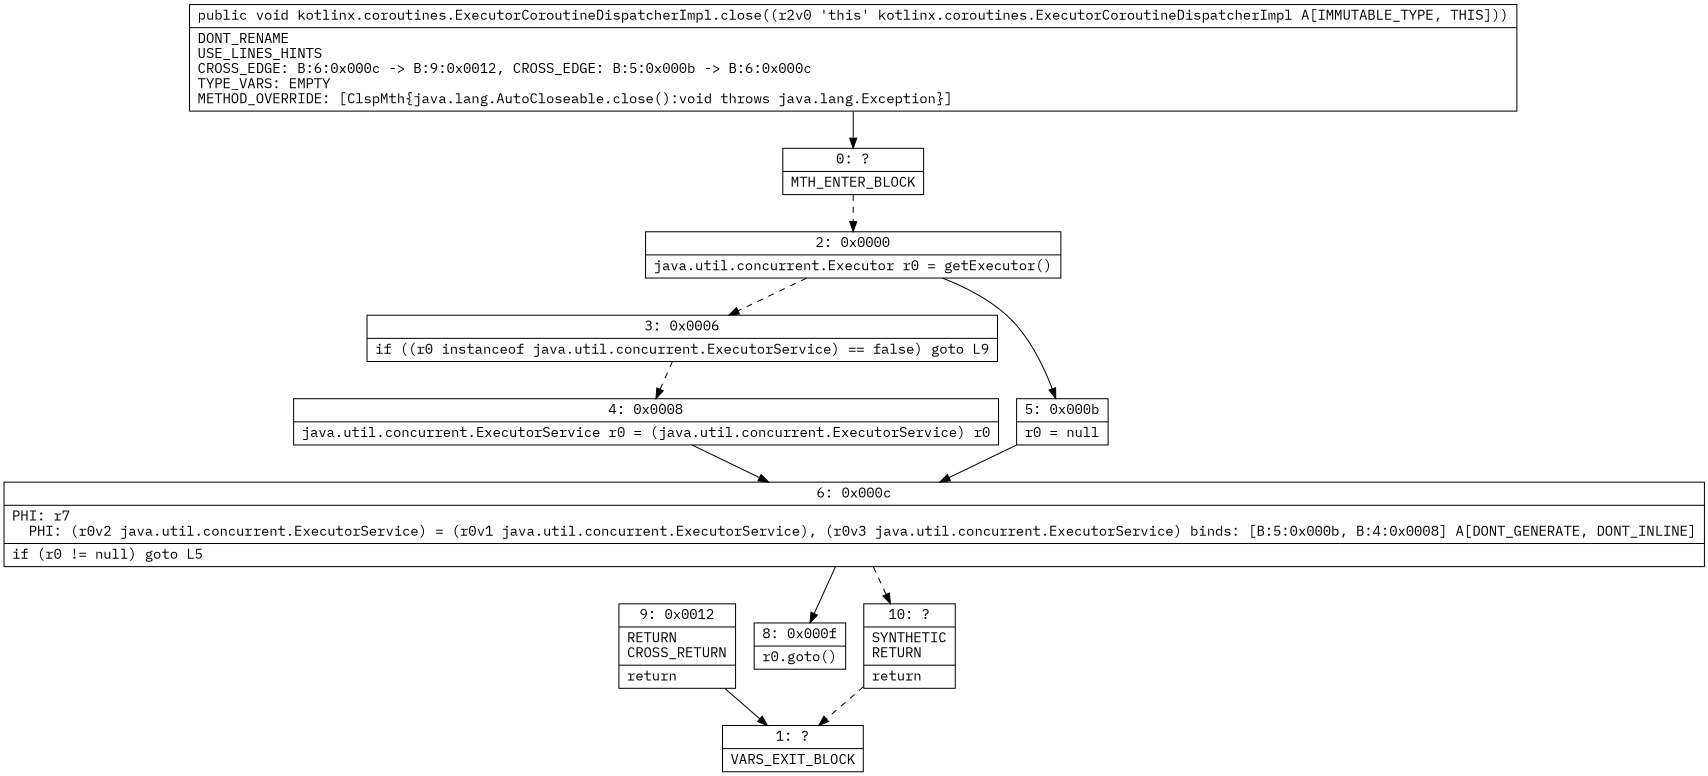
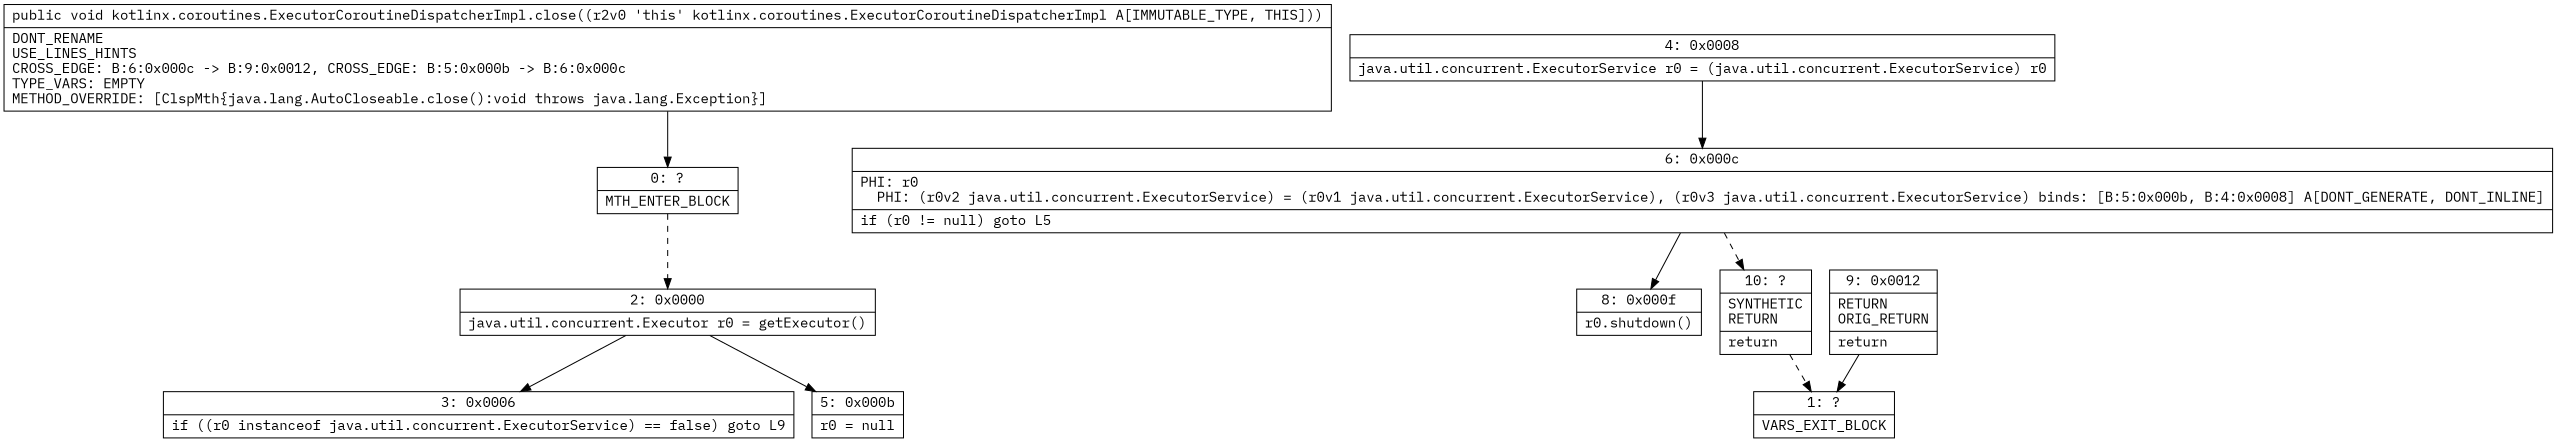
(772, 294) -> (578, 361)
(666, 375) -> none
(983, 461) -> none
(46, 516) -> (894, 183)
(677, 653) -> (1883, 319)
(800, 657) -> (1639, 323)
